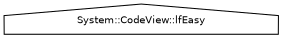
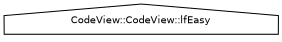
(141, 21) -> (141, 21)
